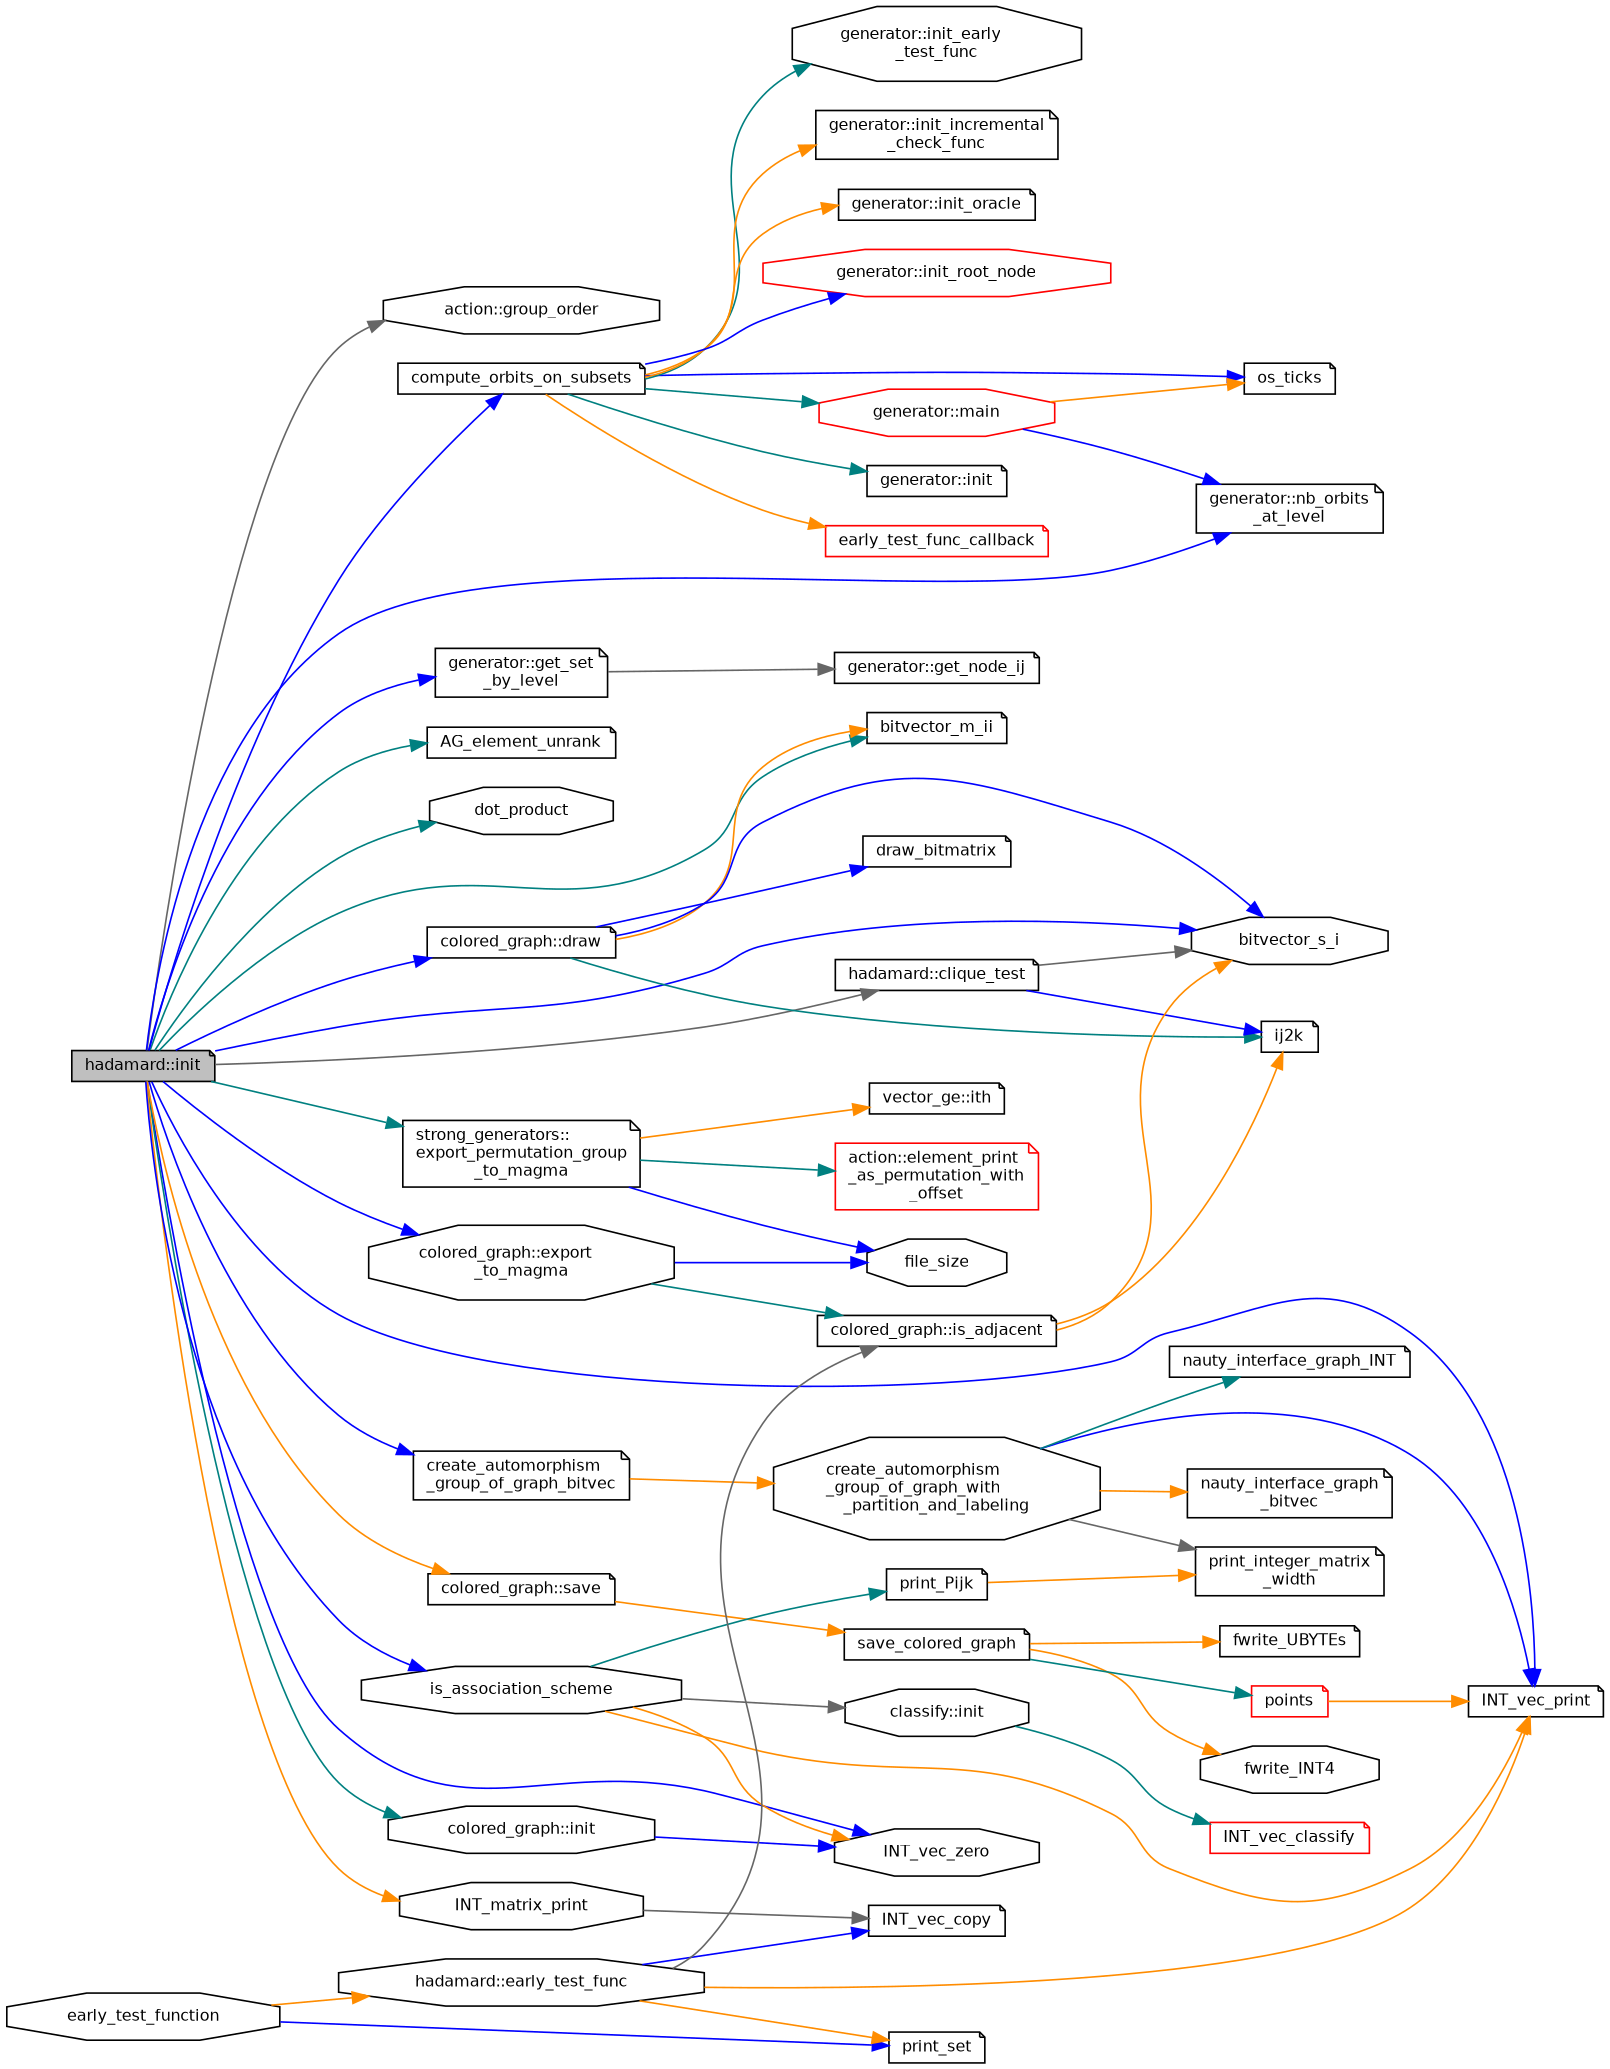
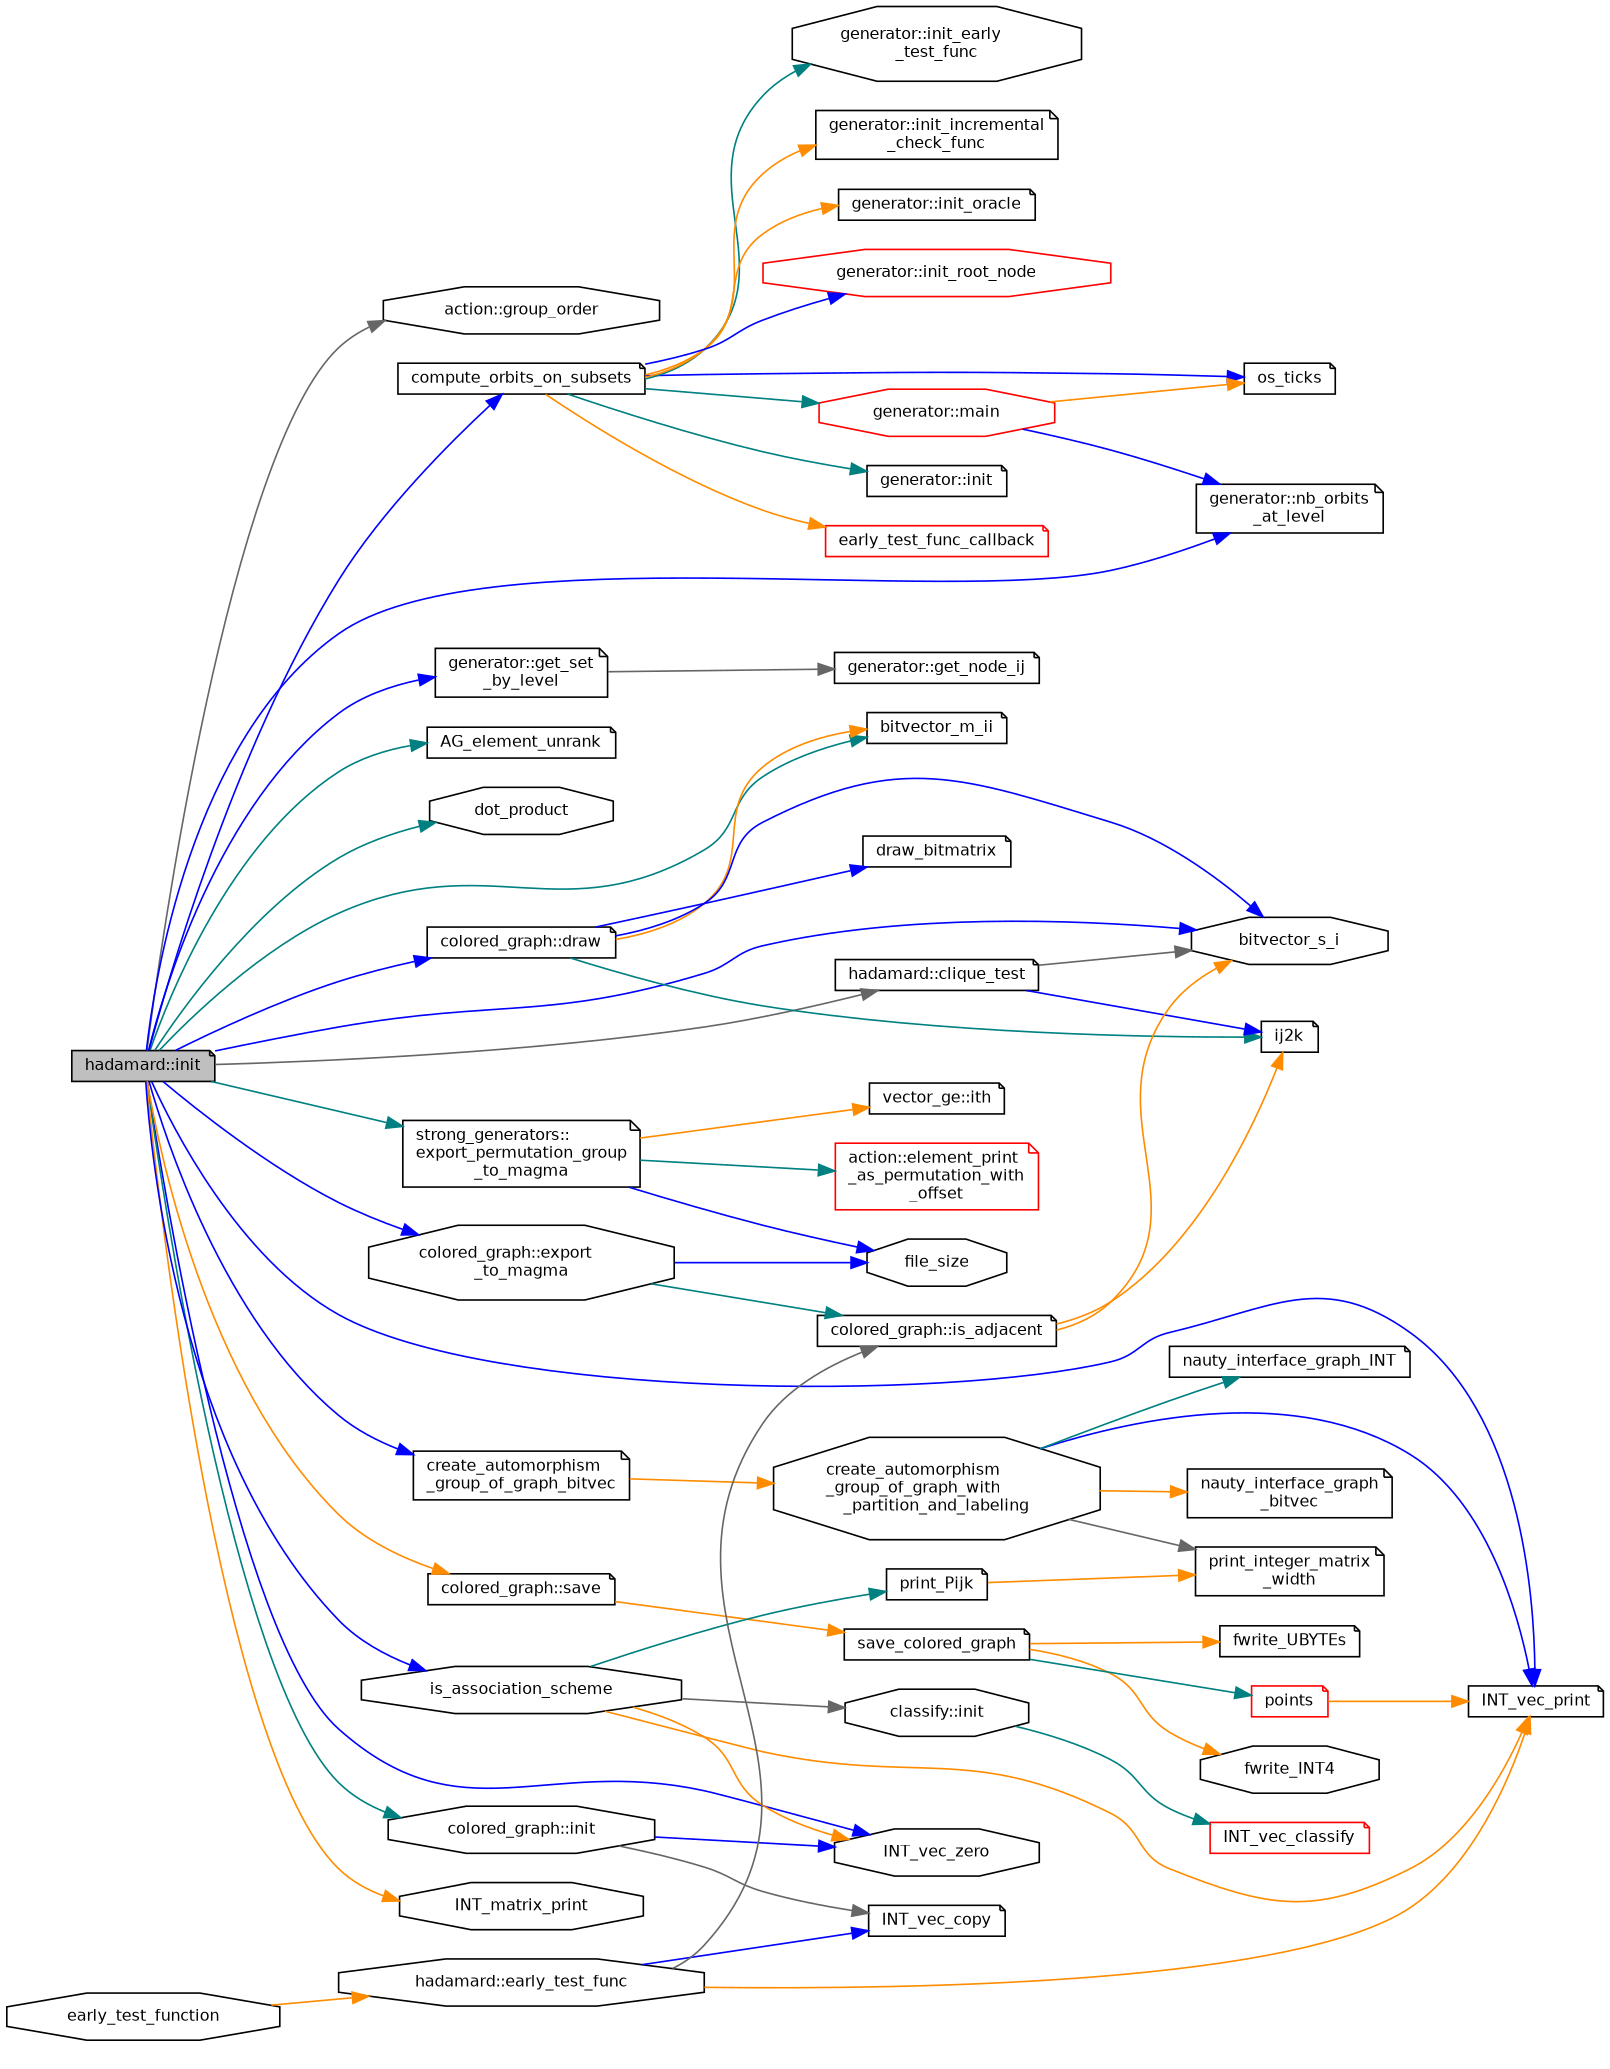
(748, 1914) -> (735, 1880)
(937, 2048) -> none
